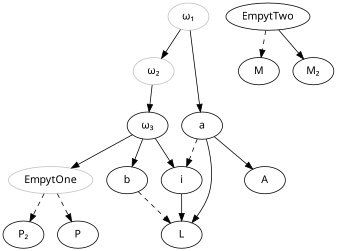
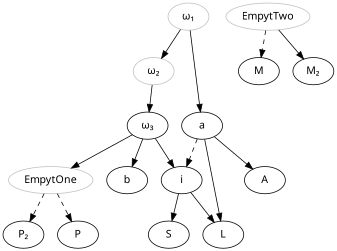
(268, 17) -> (268, 17)
(152, 205) -> none
none -> (169, 235)
